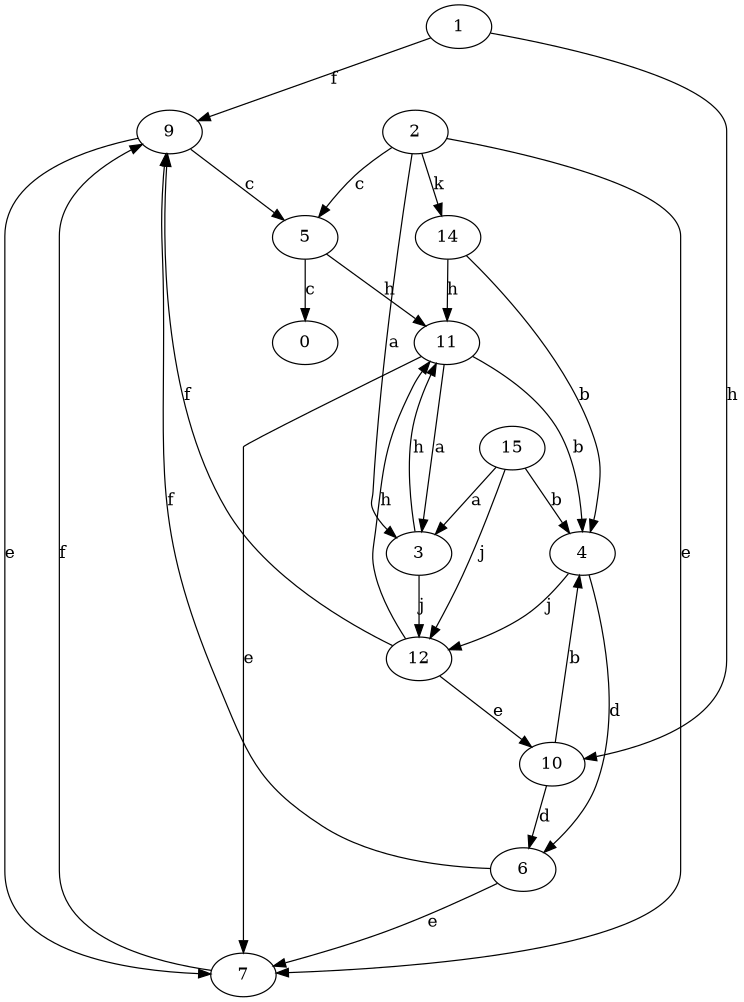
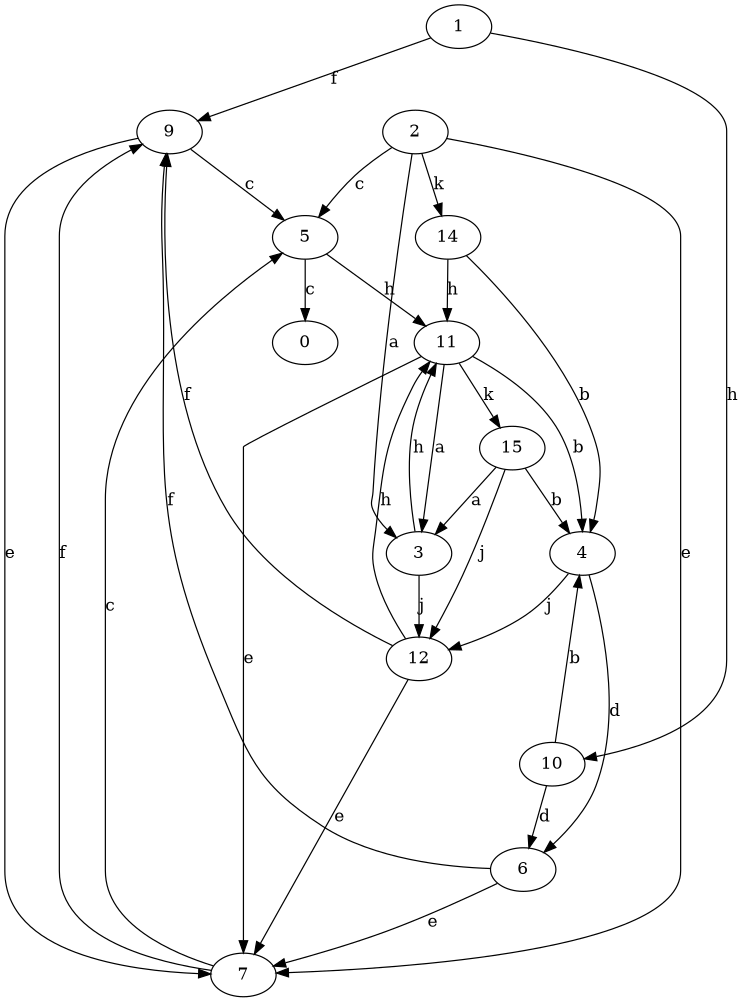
none -> (476, 390)
none -> (105, 611)
(481, 708) -> (334, 811)
